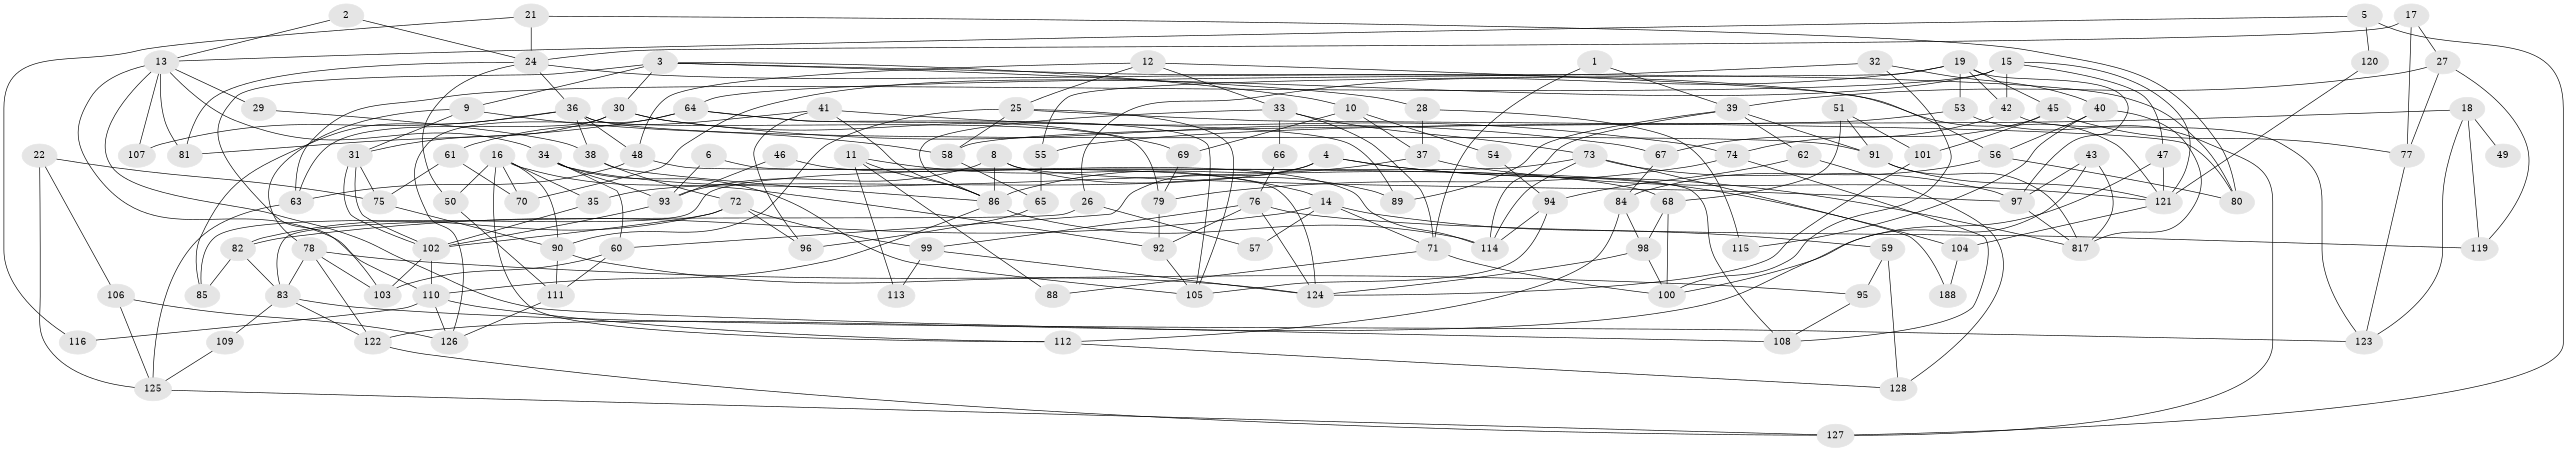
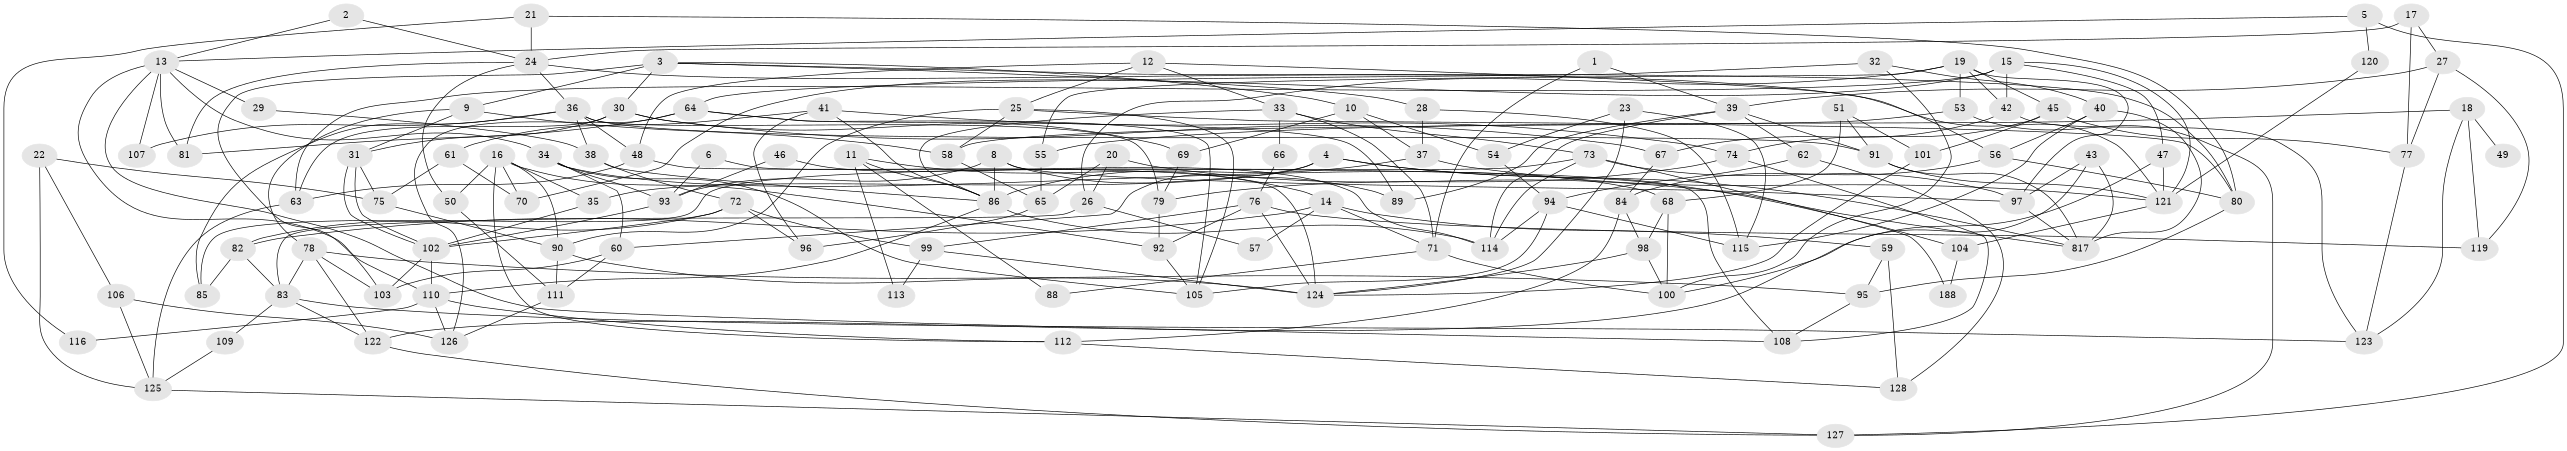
none -> (1625, 109)
none -> (1112, 156)
none -> (1645, 226)
none -> (2057, 271)
